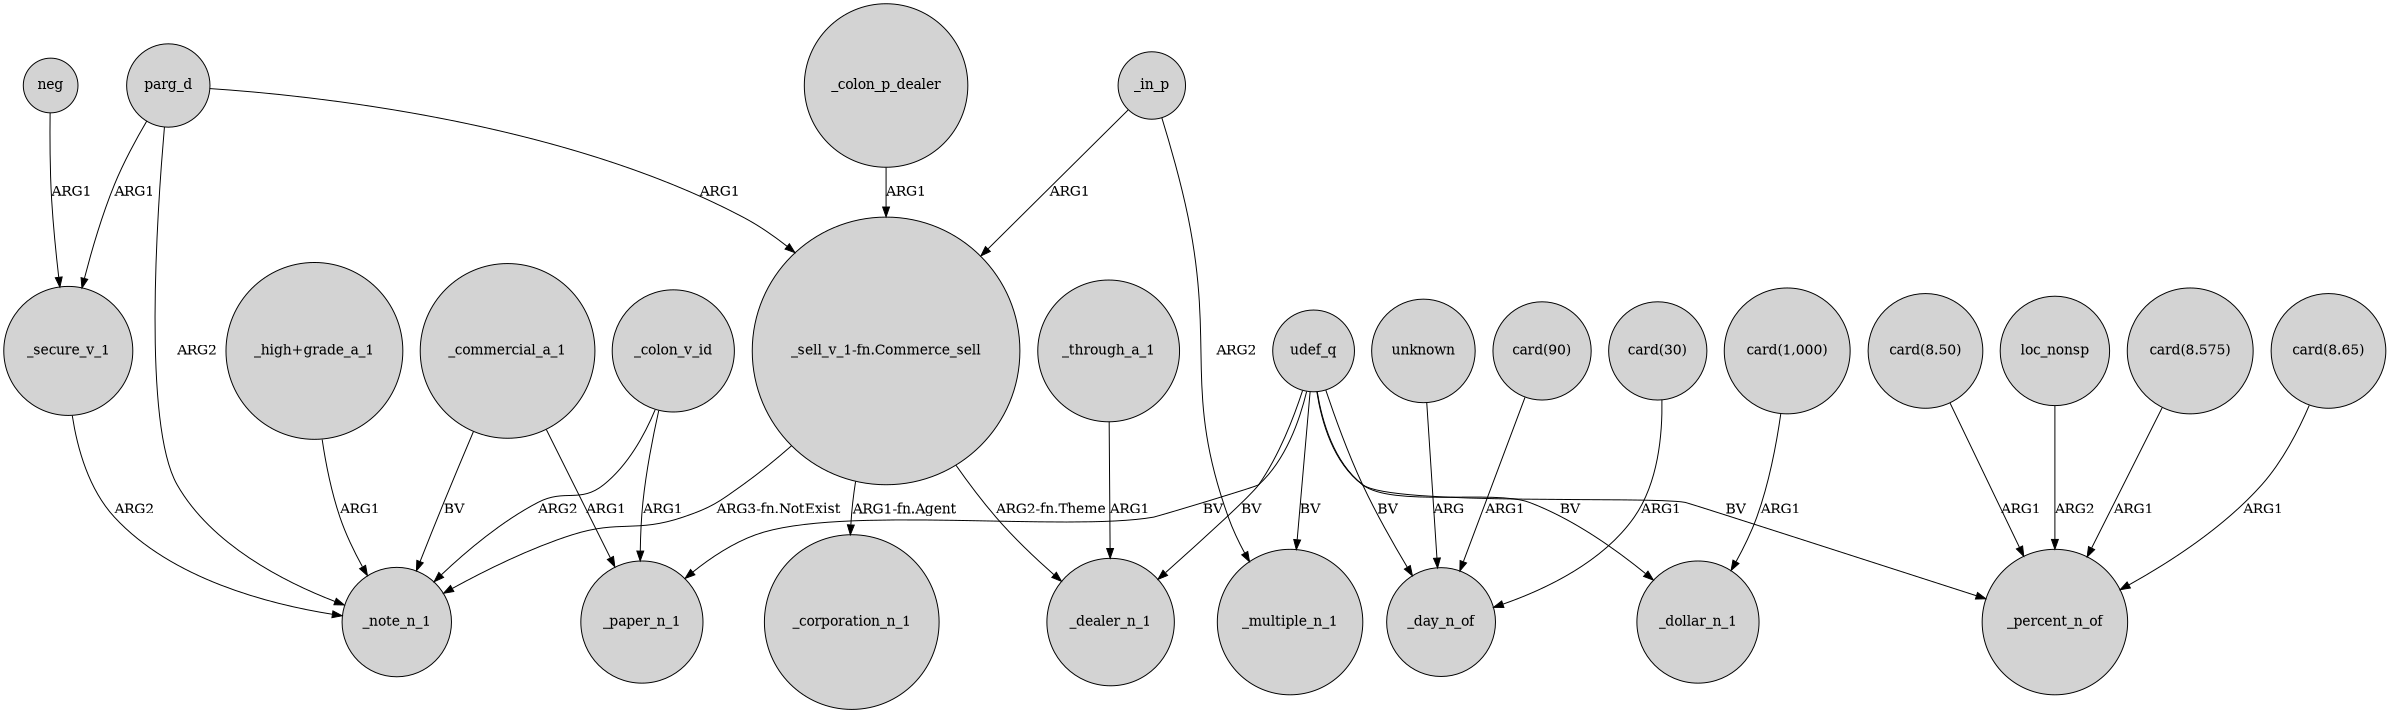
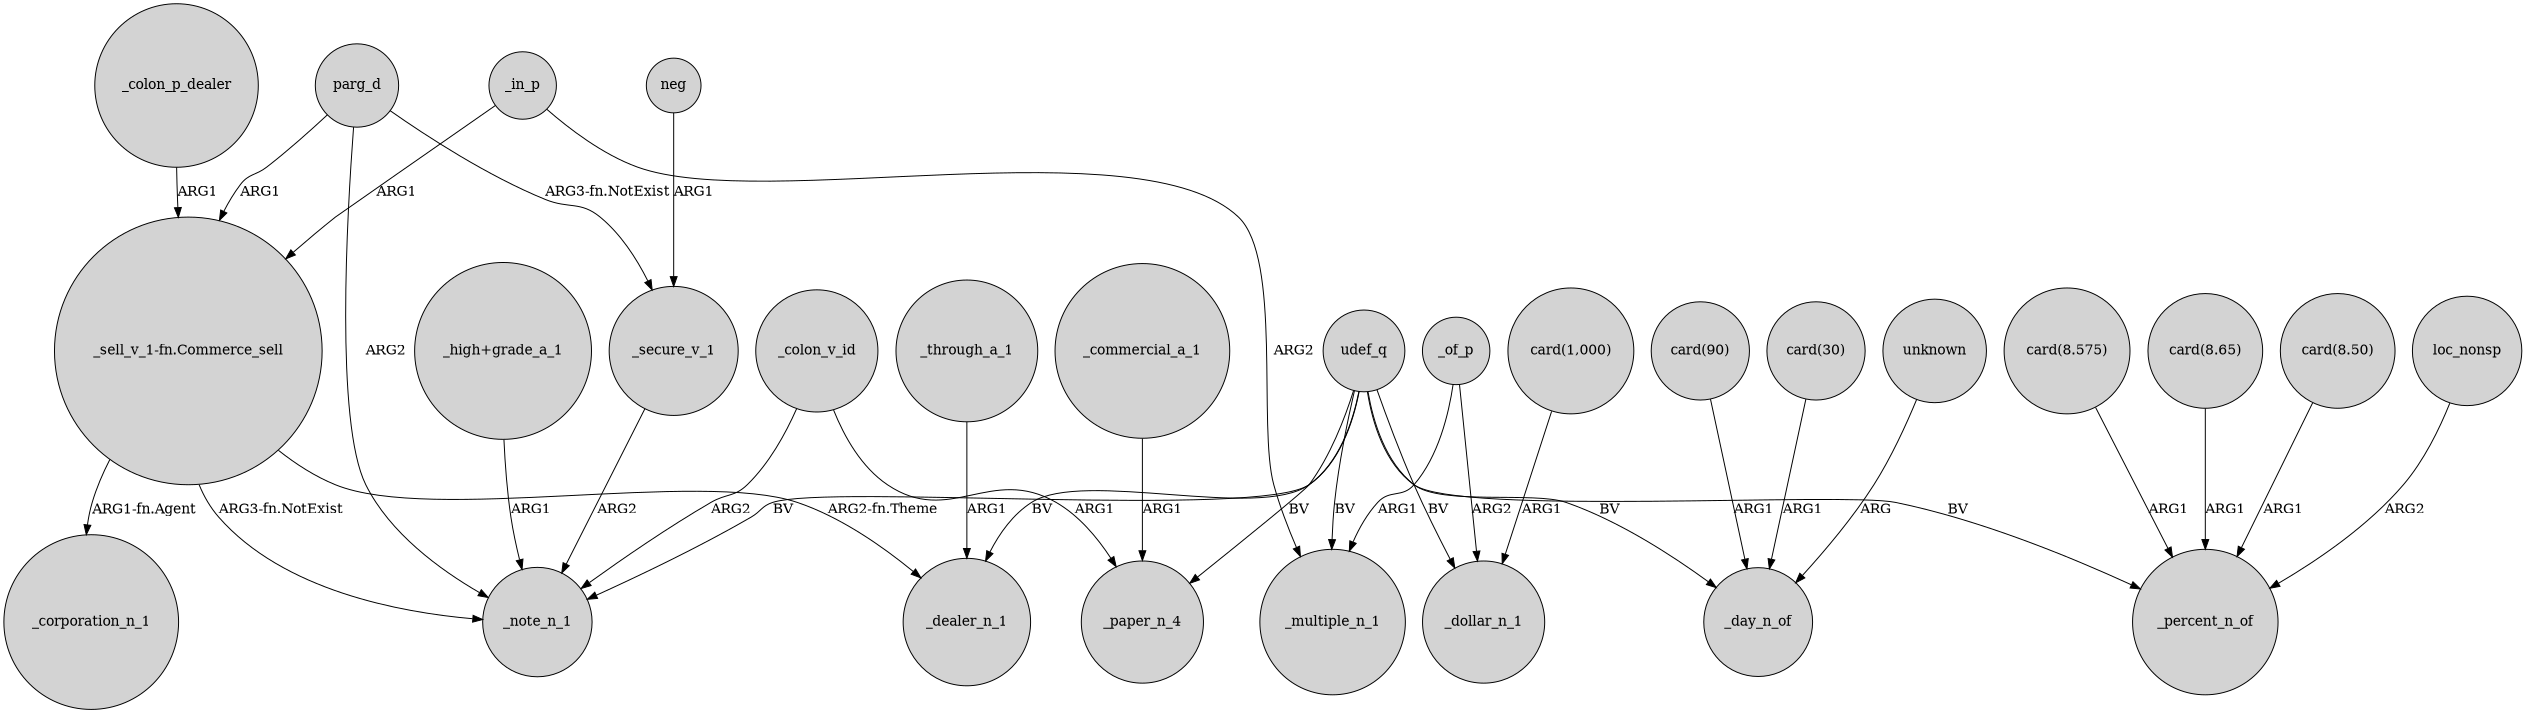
(134, 192) -> (607, 192)
none -> (1456, 351)
(446, 496) -> (996, 498)
(642, 622) -> (1142, 622)
